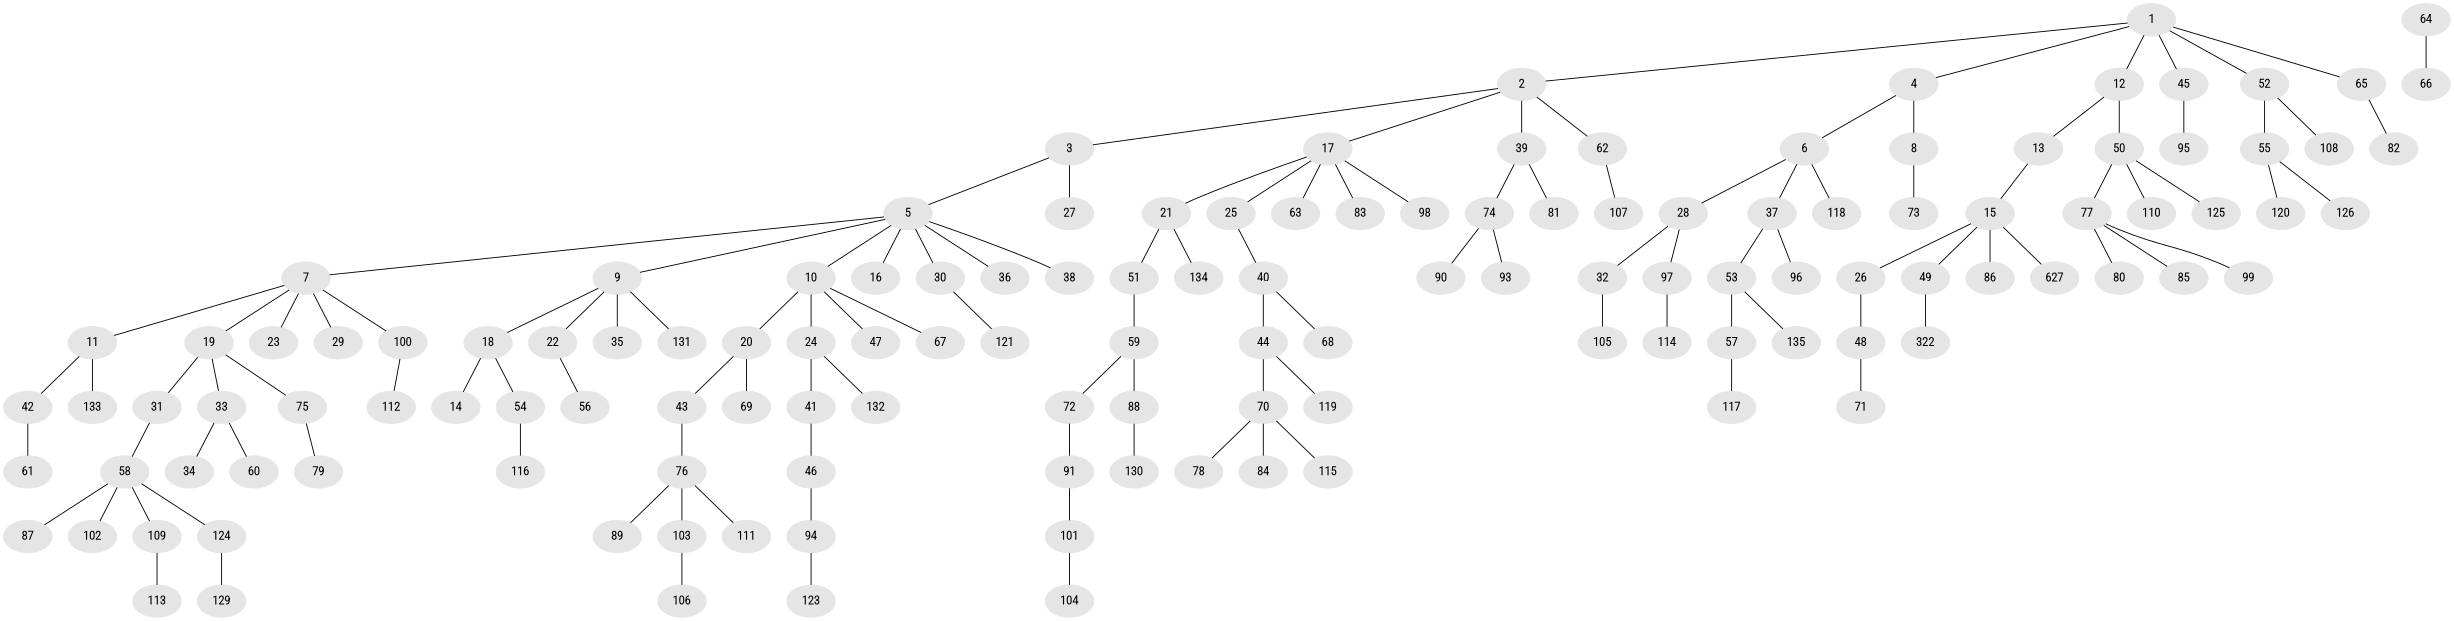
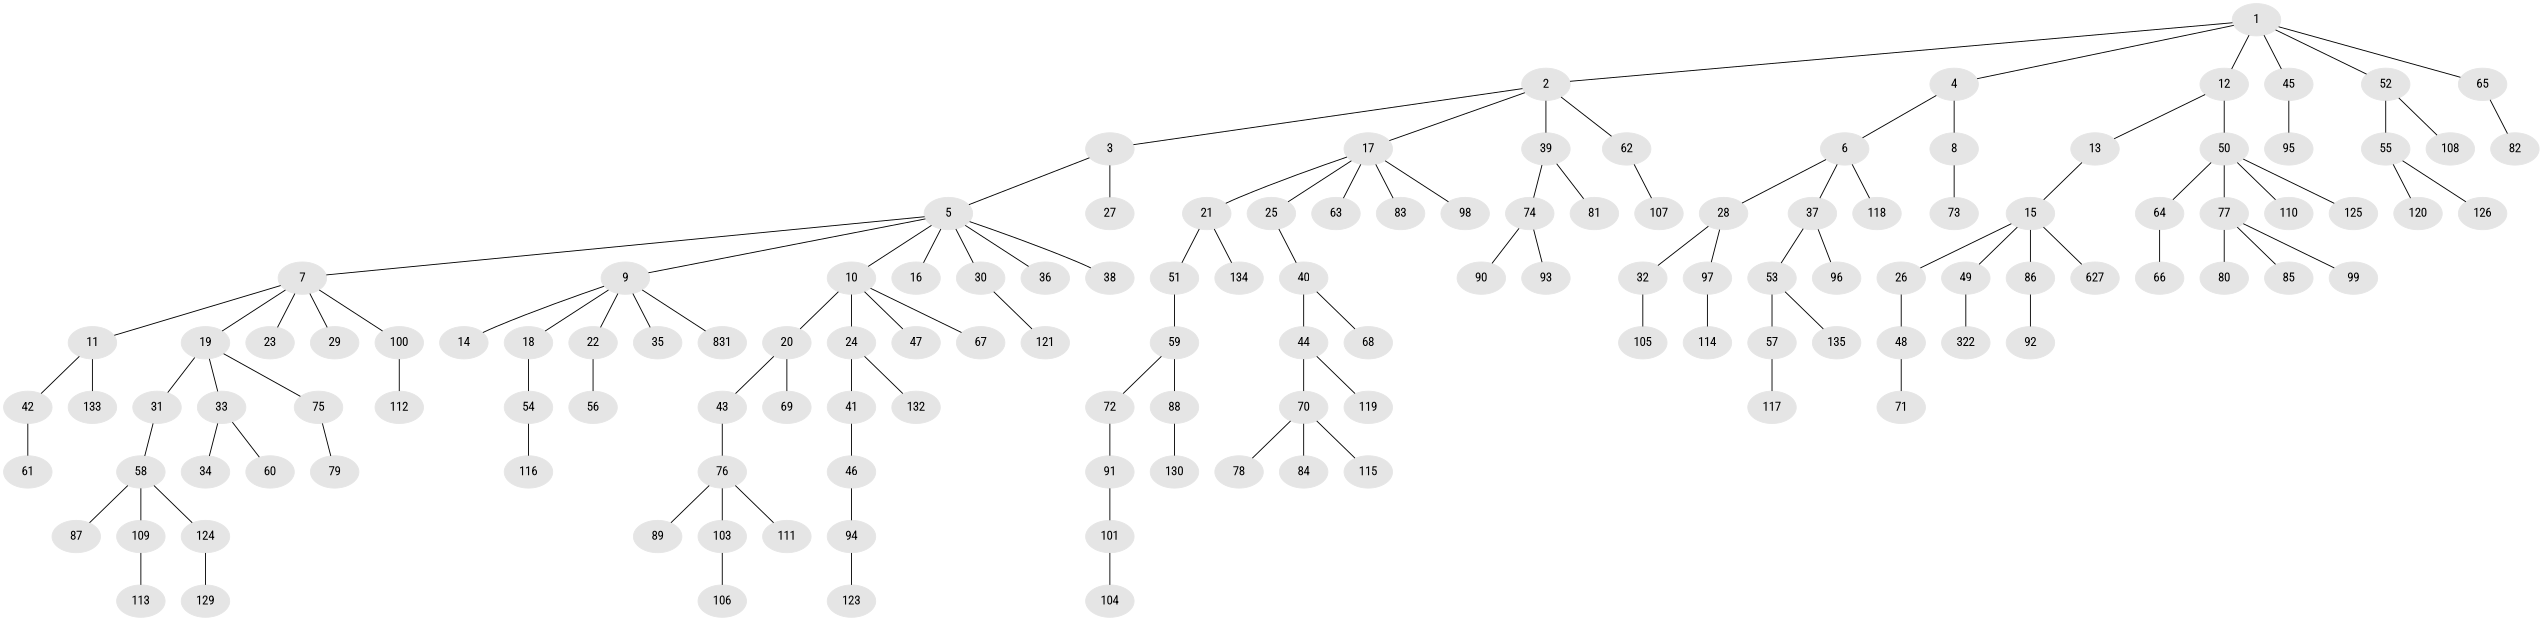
none -> (2192, 181)
(682, 343) -> (722, 343)
none -> (2030, 343)
(472, 375) -> (543, 308)
(92, 537) -> none
